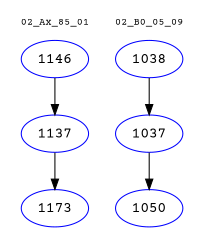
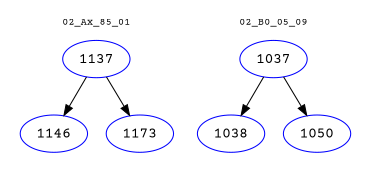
(55, 91) -> (78, 92)
(149, 91) -> (255, 92)
